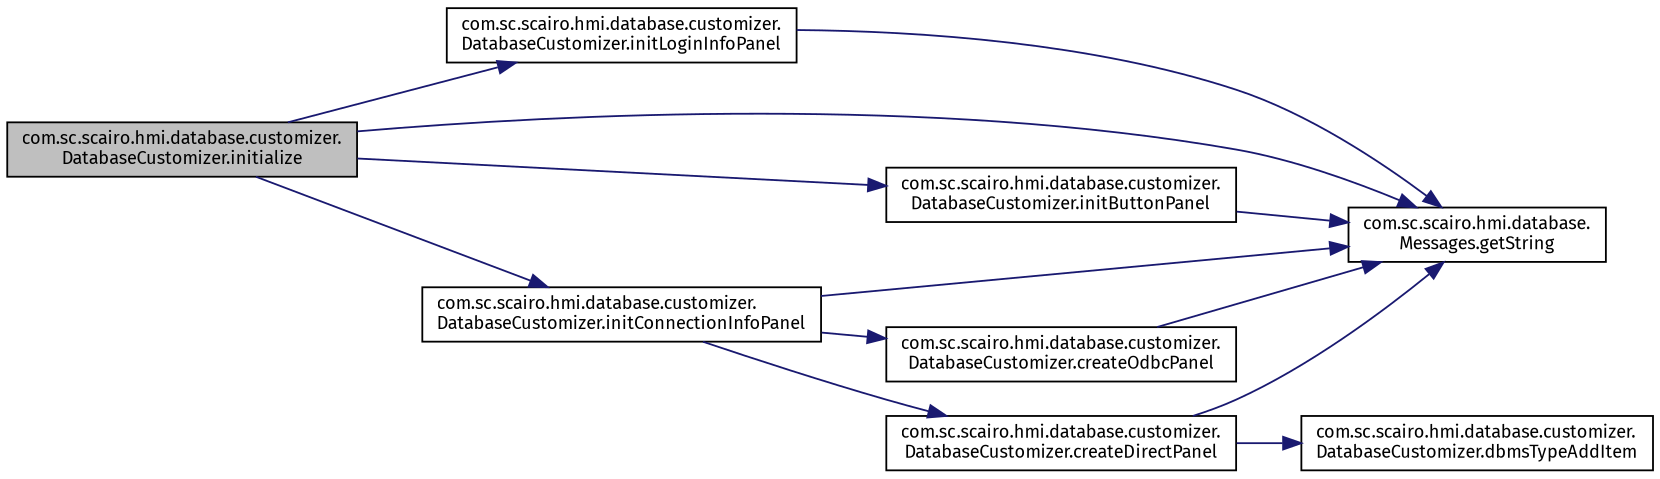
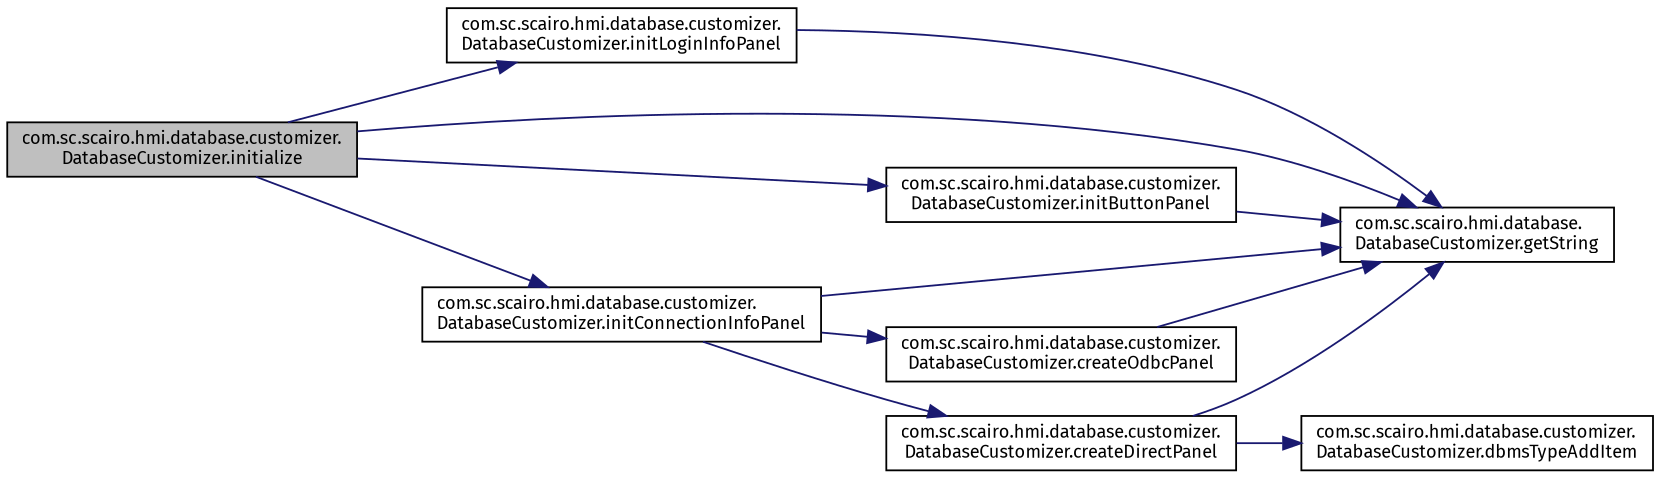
(1477, 235) -> (1477, 235)
